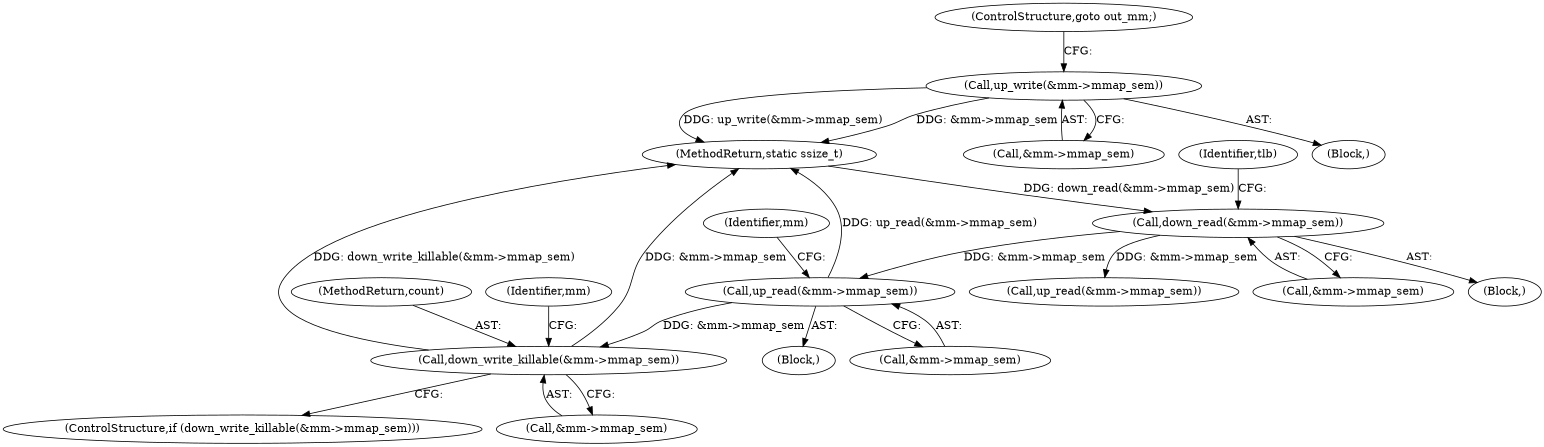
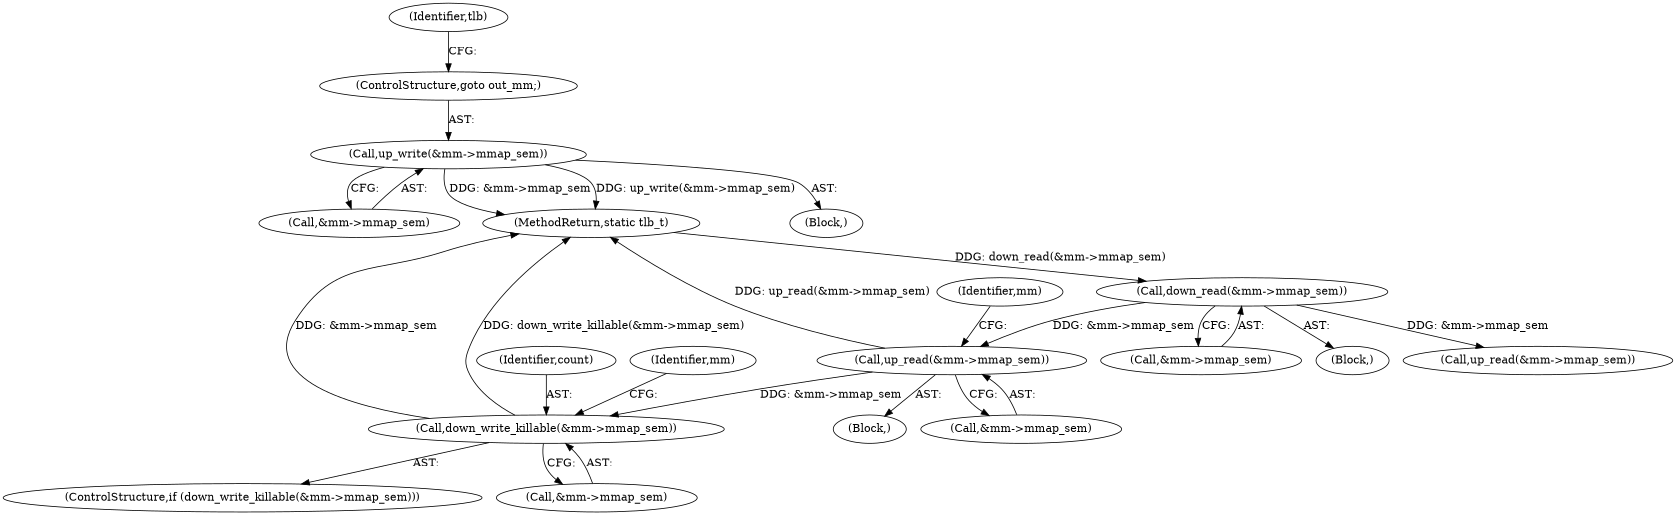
(1080, 52) -> (463, 120)
(759, 155) -> (591, 223)
(1238, 185) -> (448, 48)
(381, 292) -> (546, 361)
(431, 395) -> (428, 463)
